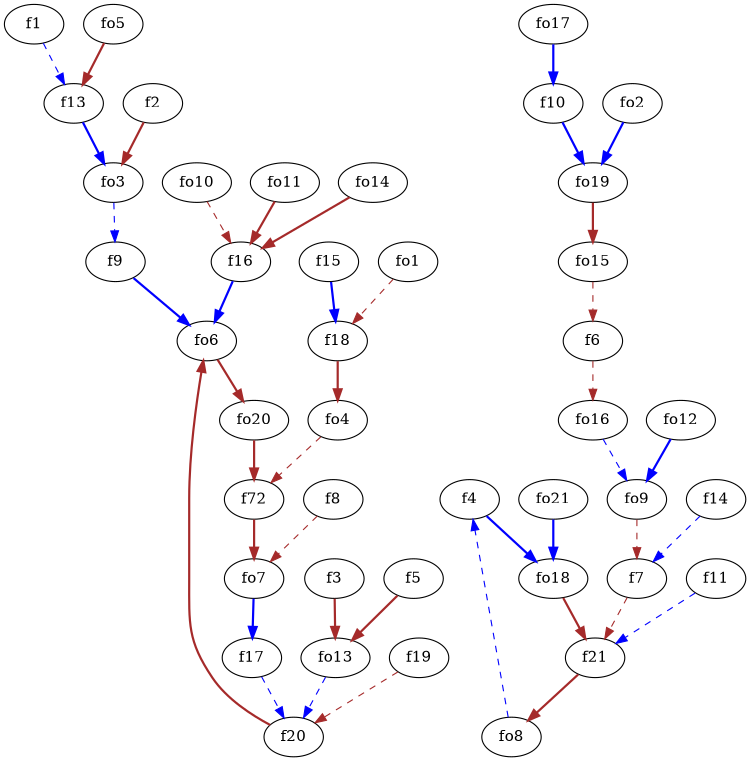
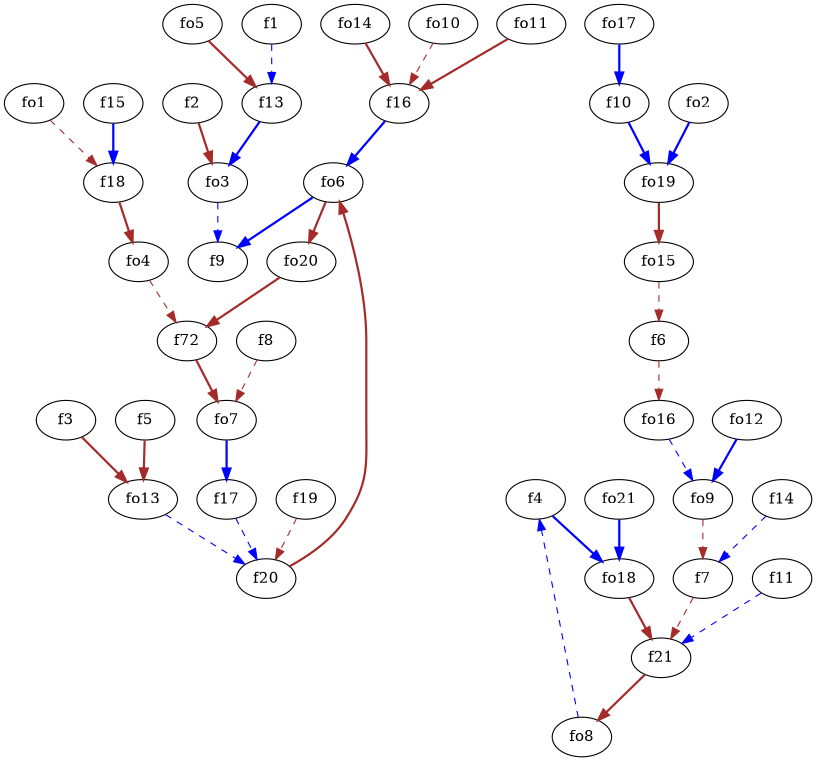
(157, 298) -> (280, 219)
